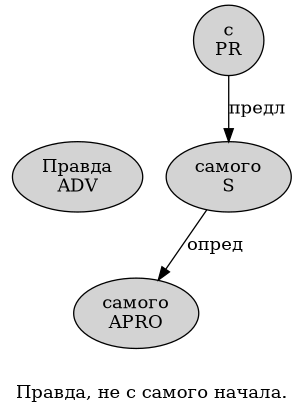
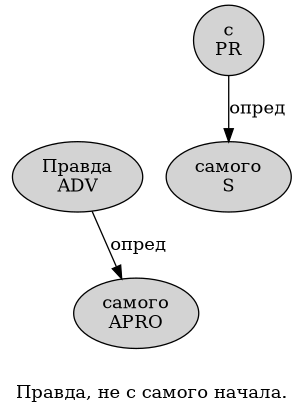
(257, 109) -> (257, 109)
(186, 239) -> (104, 239)
